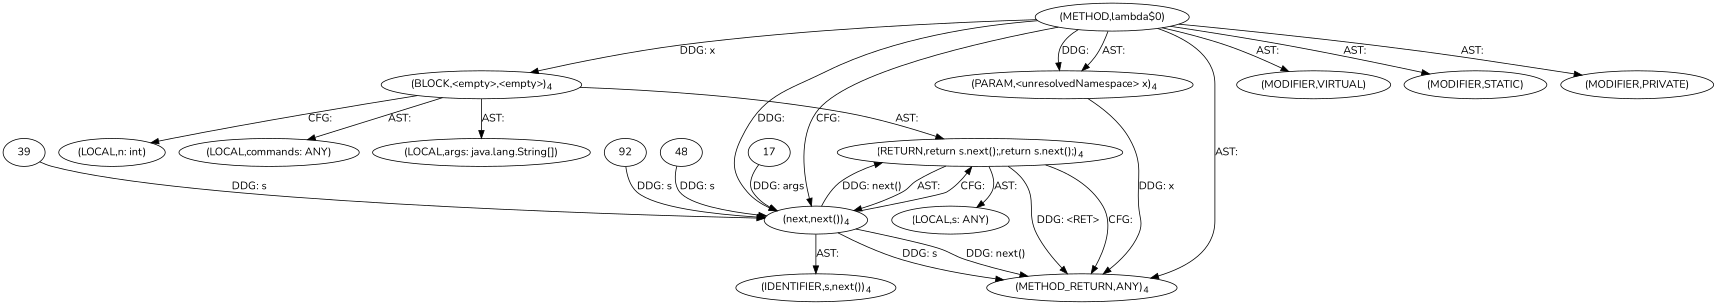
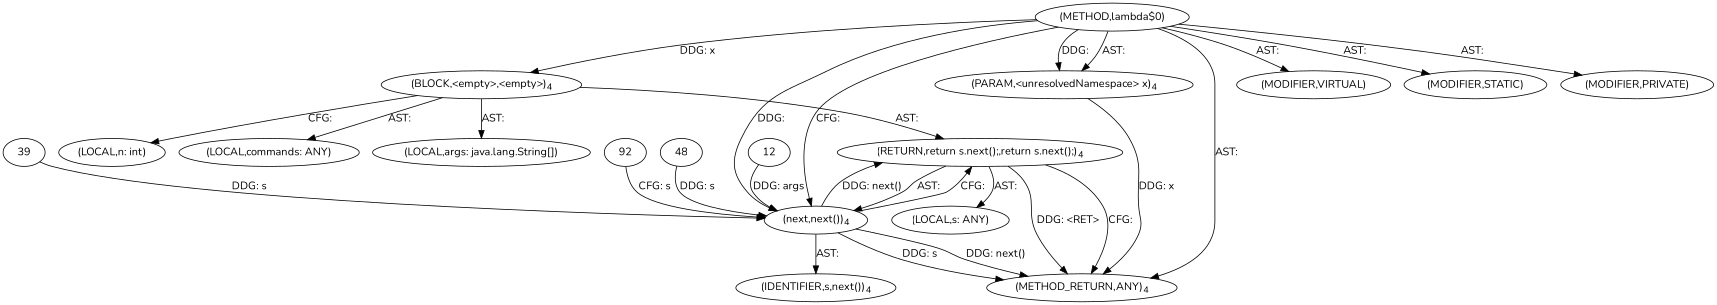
(769, 152) -> (769, 152)
(655, 186) -> (655, 186)
